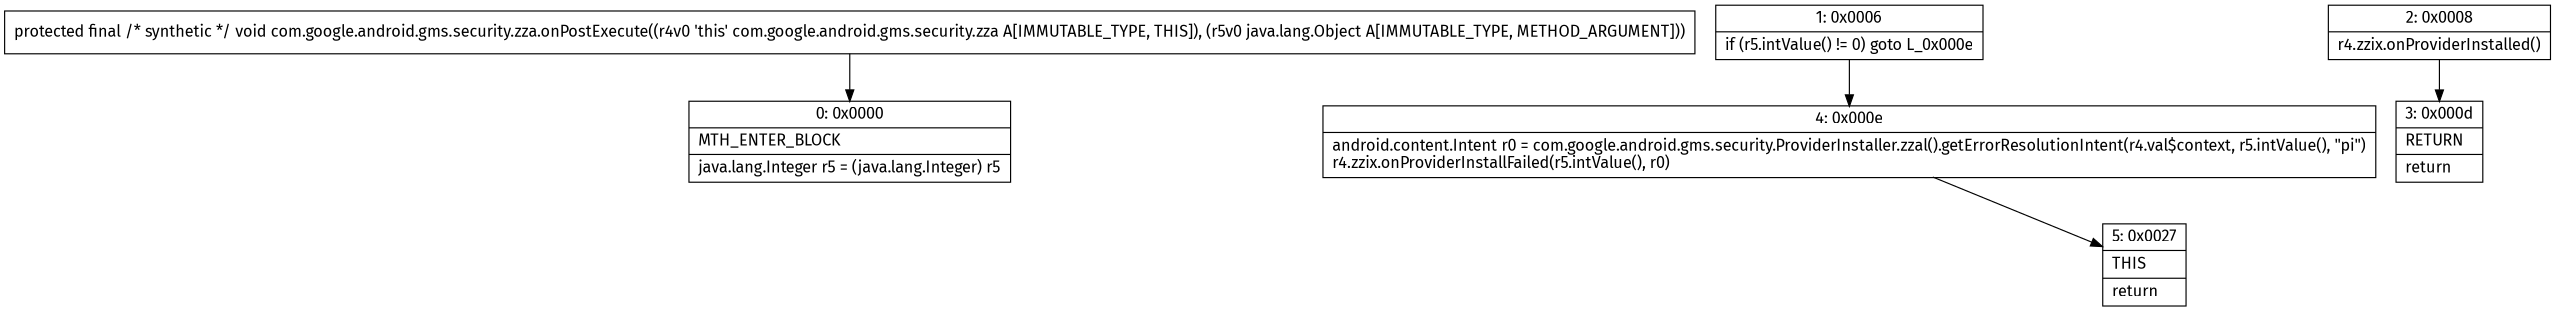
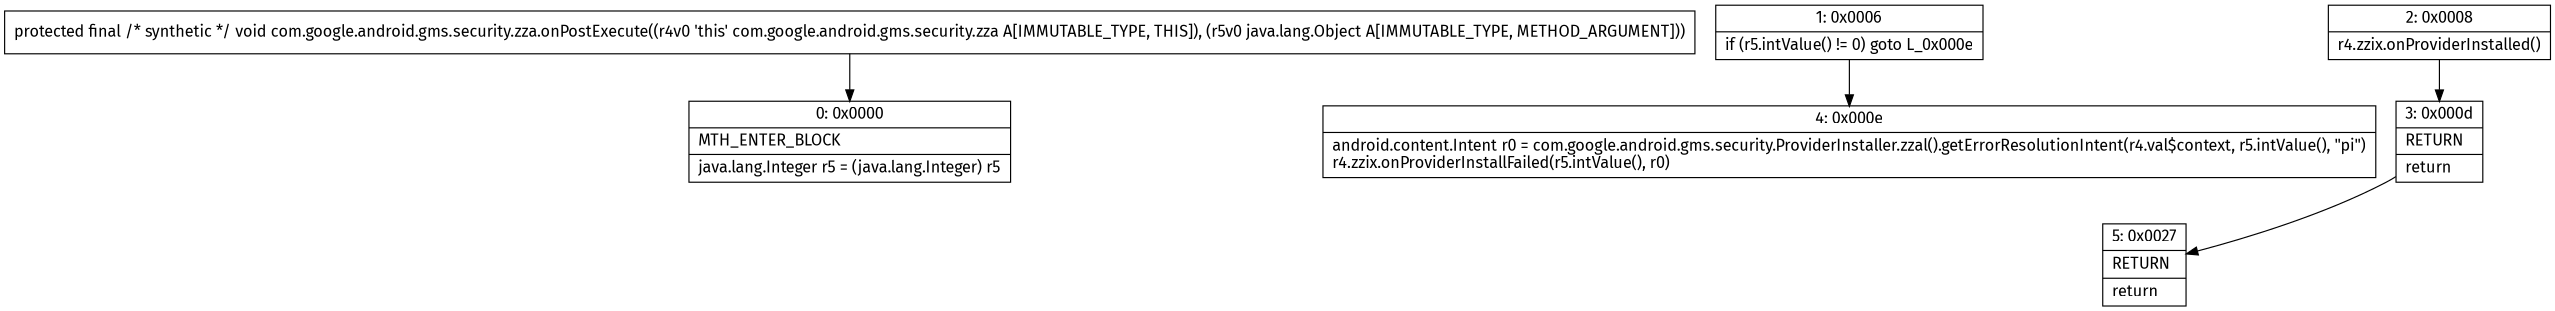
(2012, 210) -> (2299, 220)
(2129, 264) -> (2142, 264)
